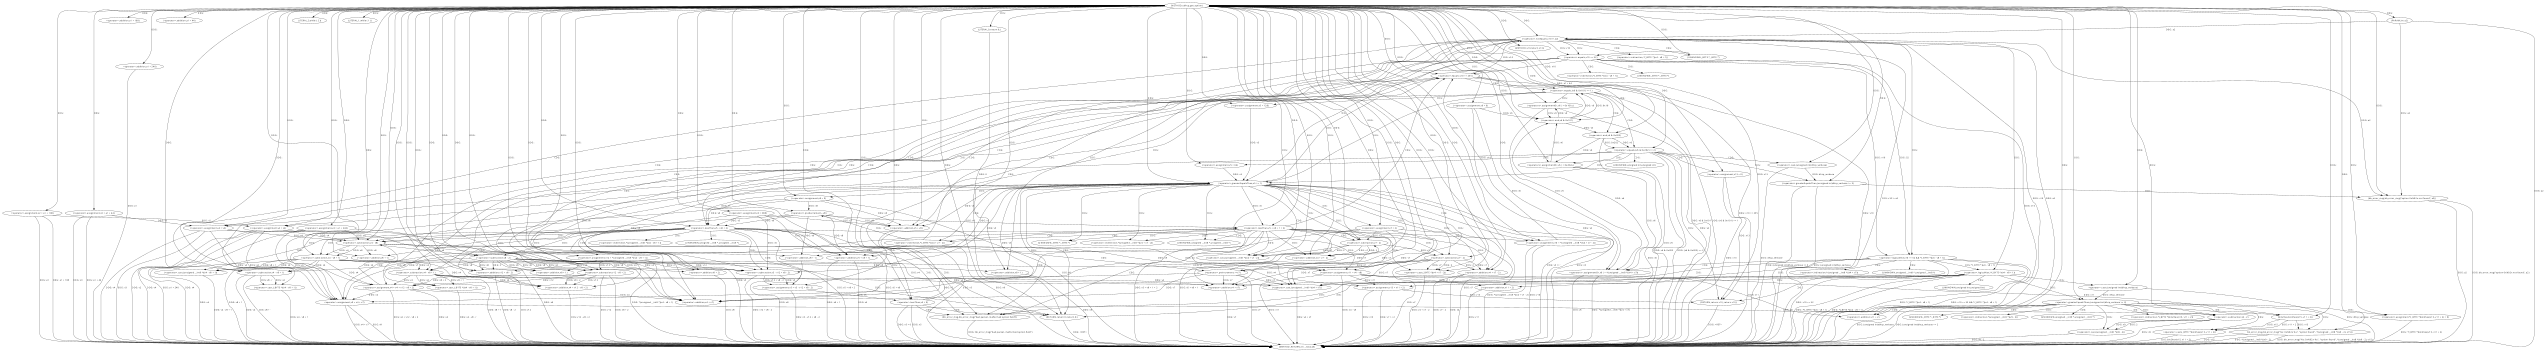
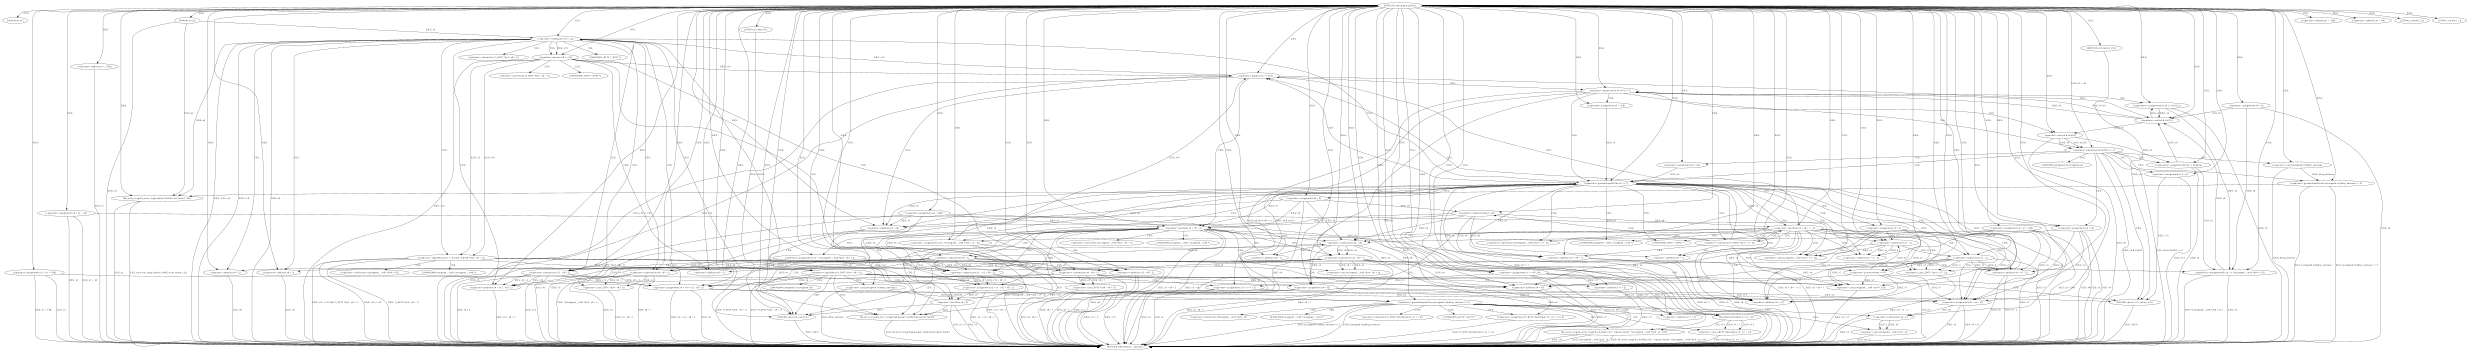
none -> (15, 20)
(317, 236) -> (1314, 259)
